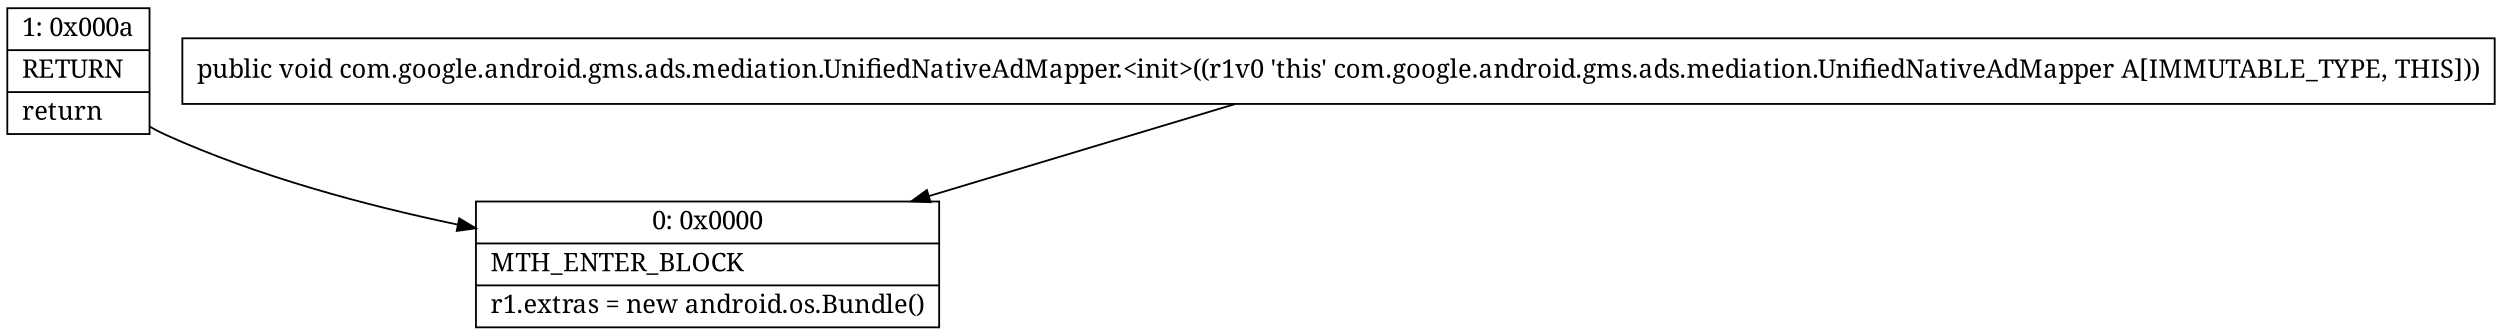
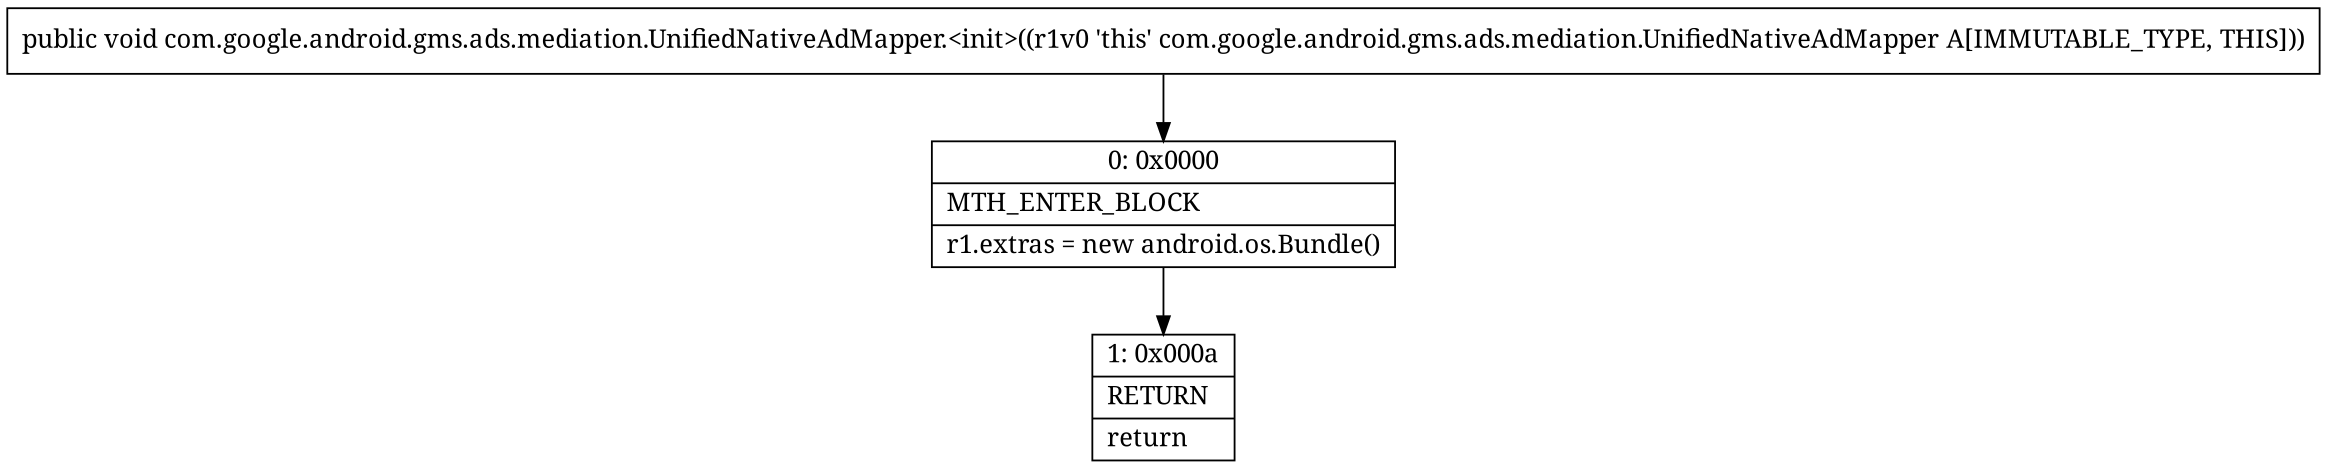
(301, 185) -> (1163, 292)
